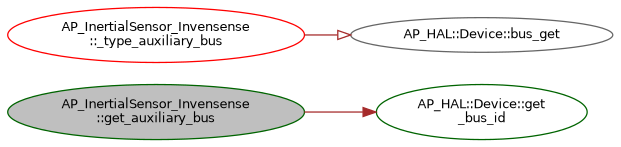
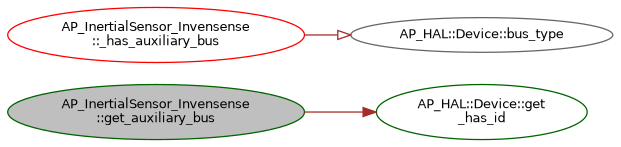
(156, 35) -> (156, 35)
(482, 35) -> (482, 35)
(482, 112) -> (482, 112)
